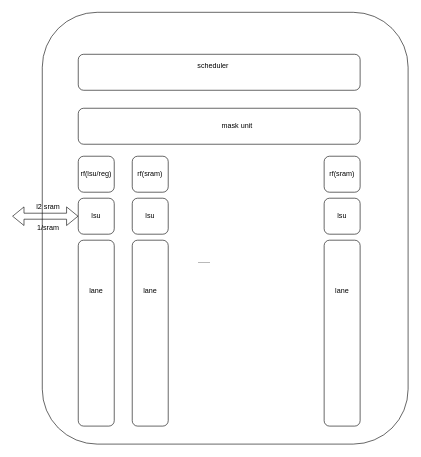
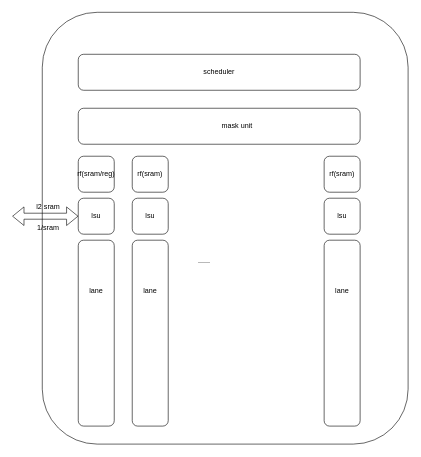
(213, 66) -> (219, 72)
(96, 174) -> (96, 174)
